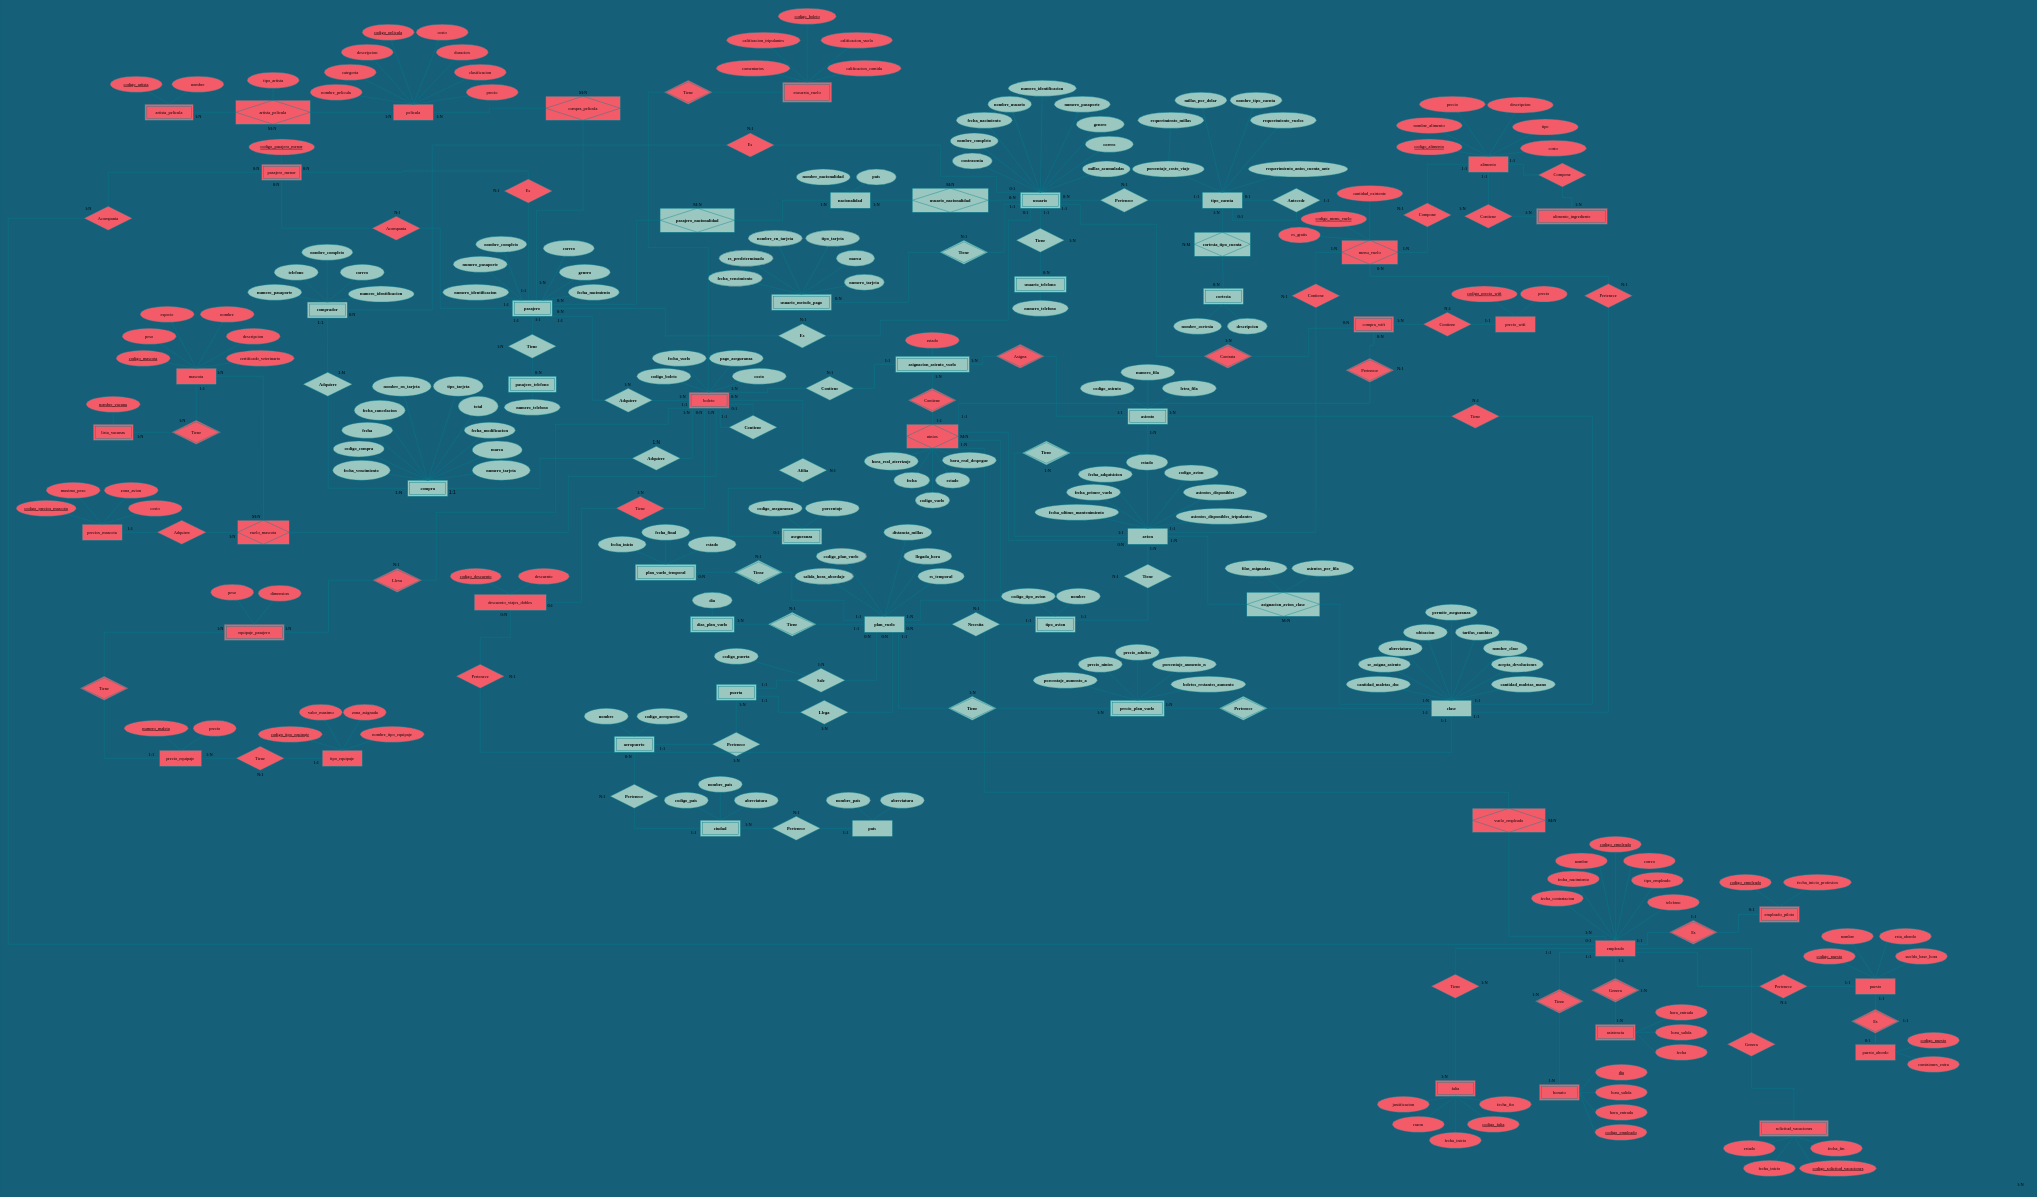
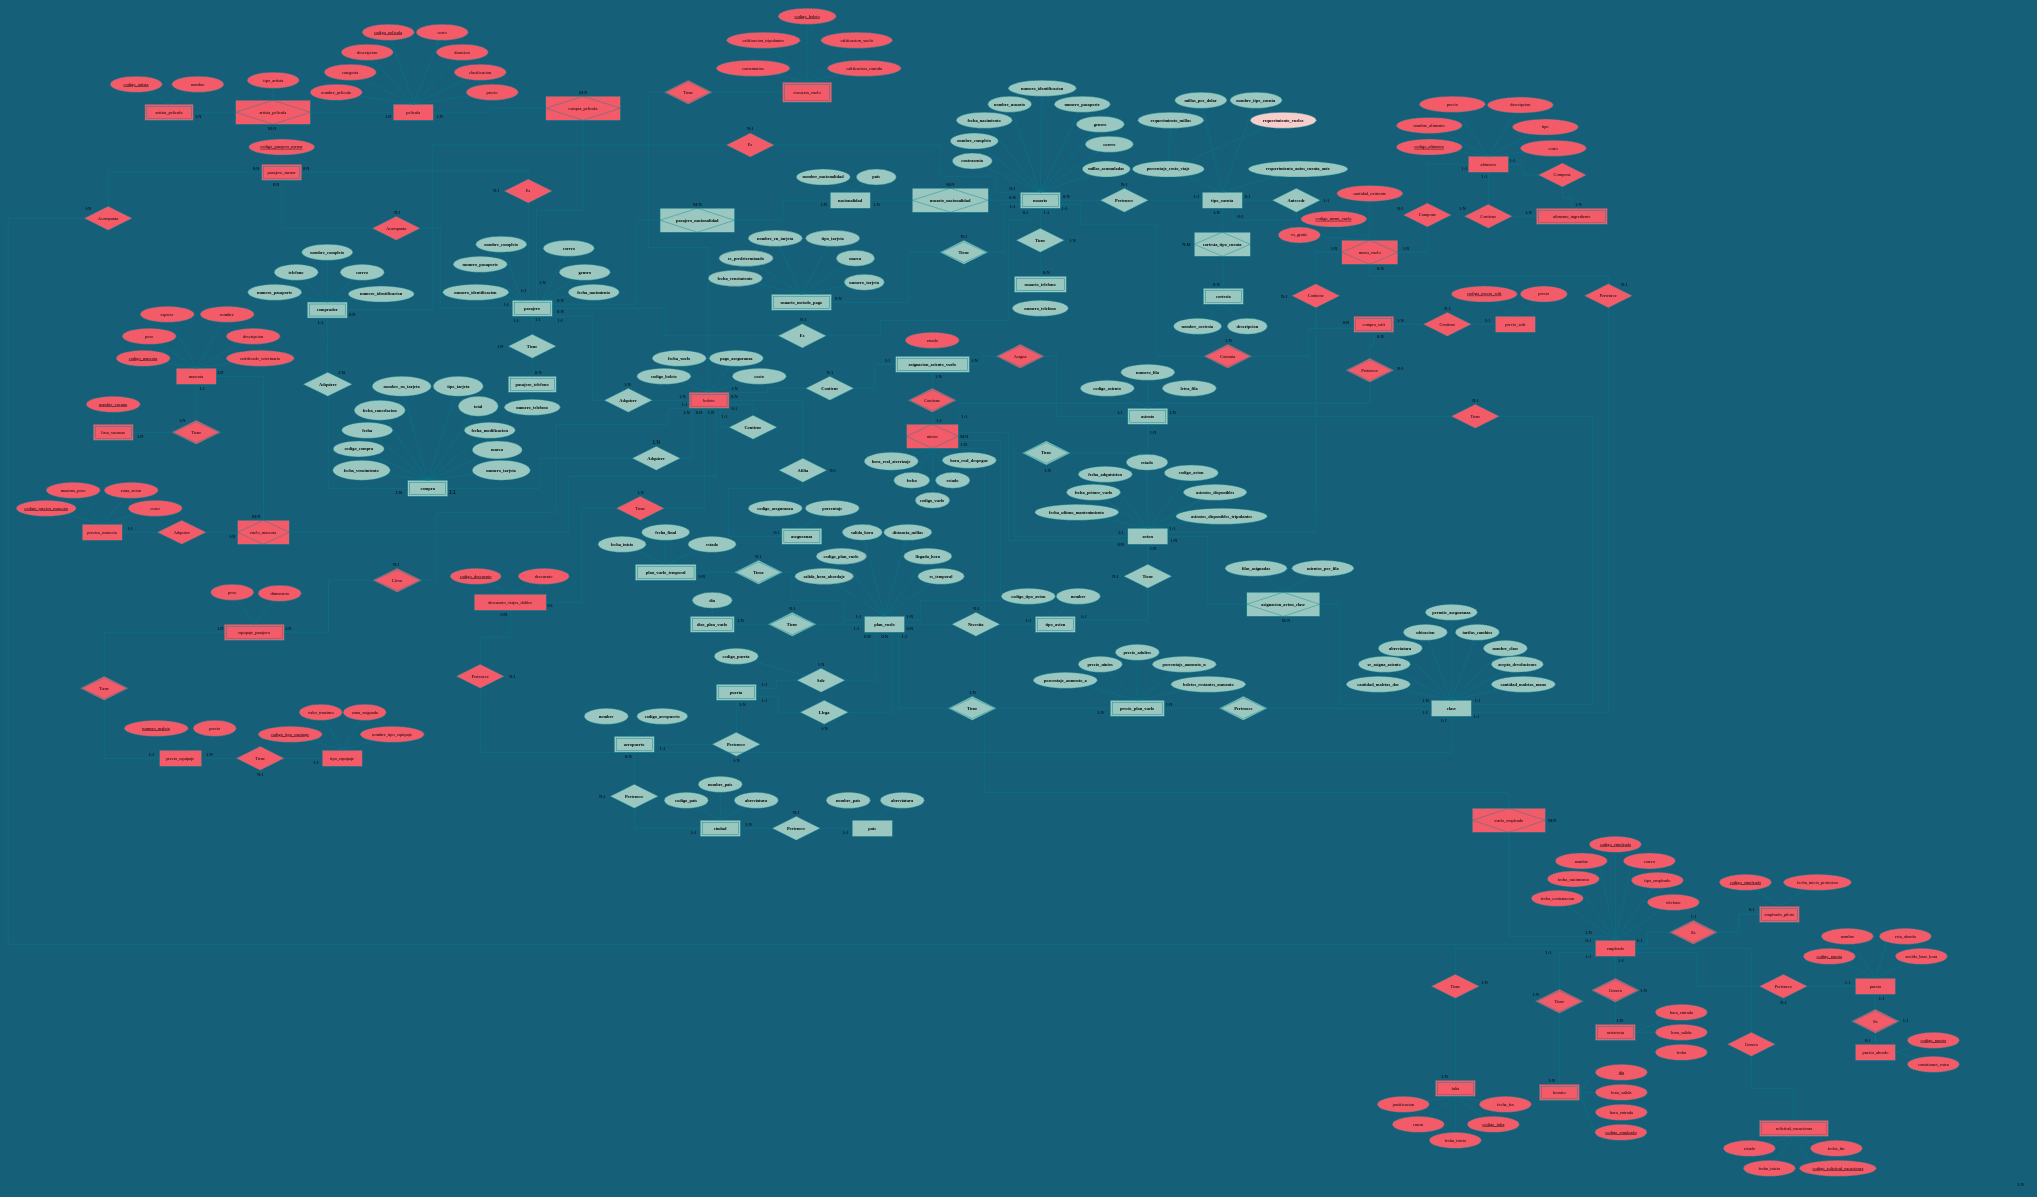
(1283, 120) -> (1283, 120)
(1277, 128) -> (1266, 128)
none -> (862, 532)
none -> (864, 540)
